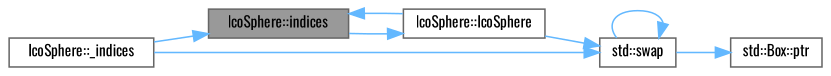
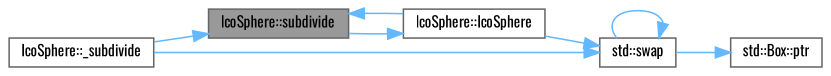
(279, 24) -> (279, 24)
(81, 53) -> (81, 53)
